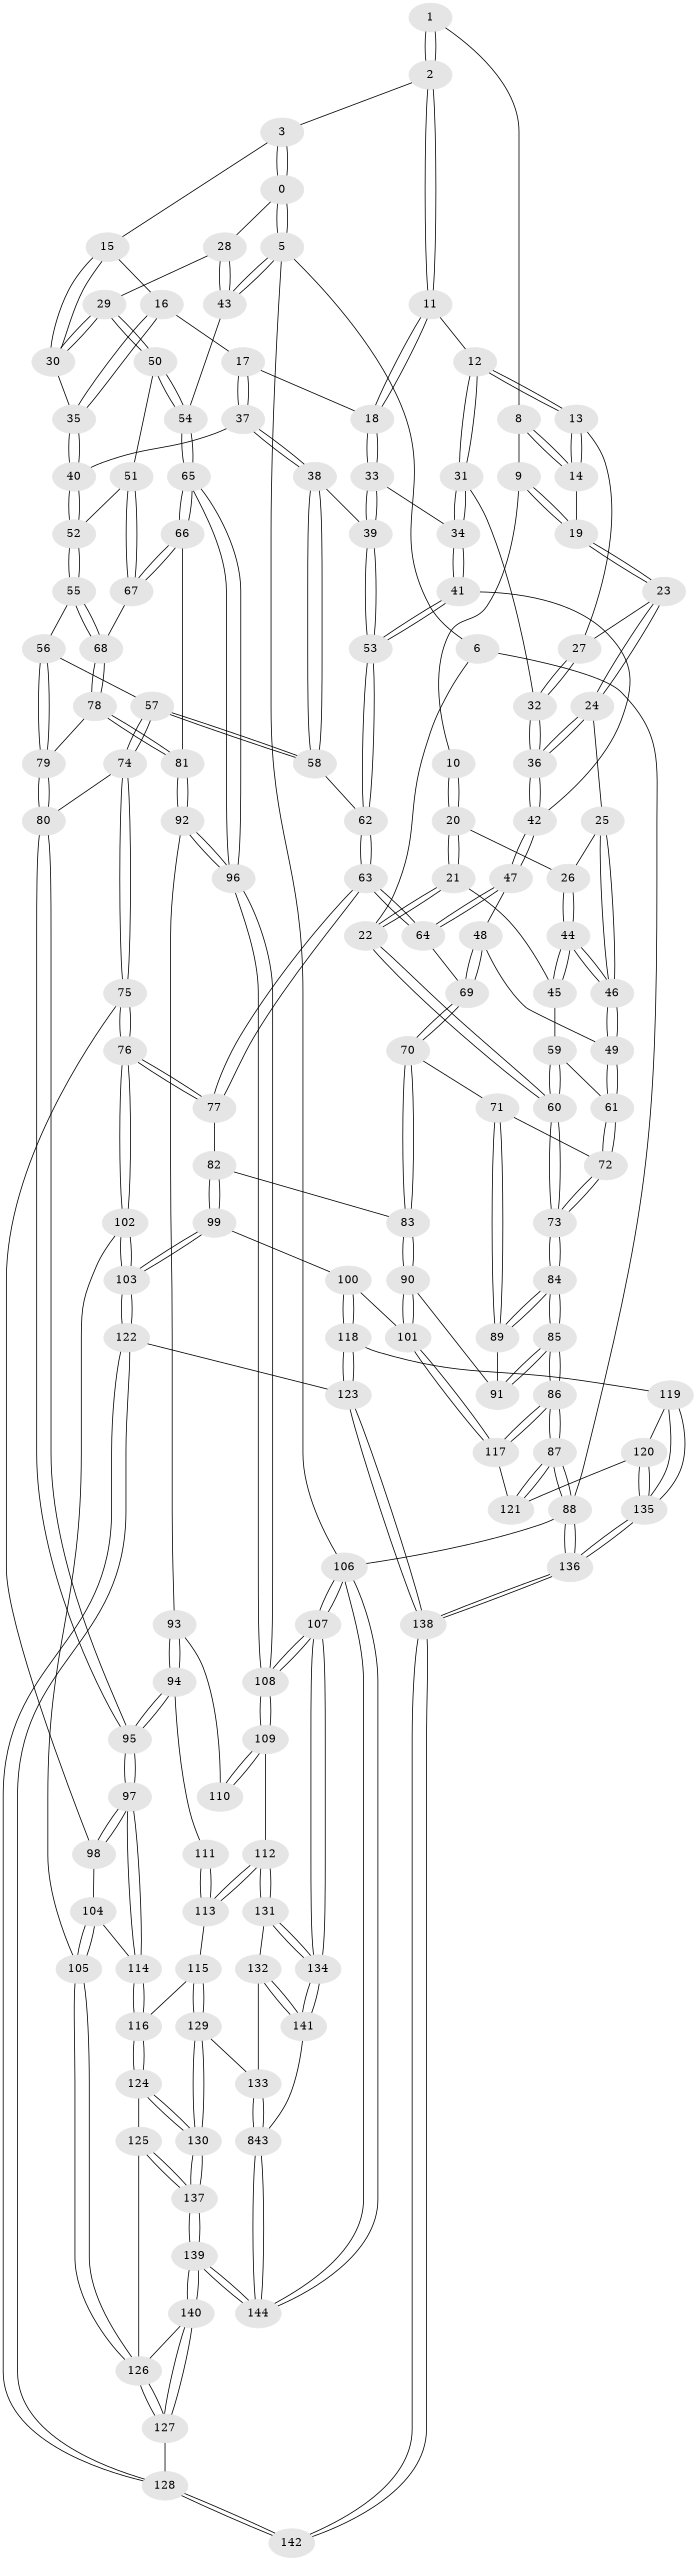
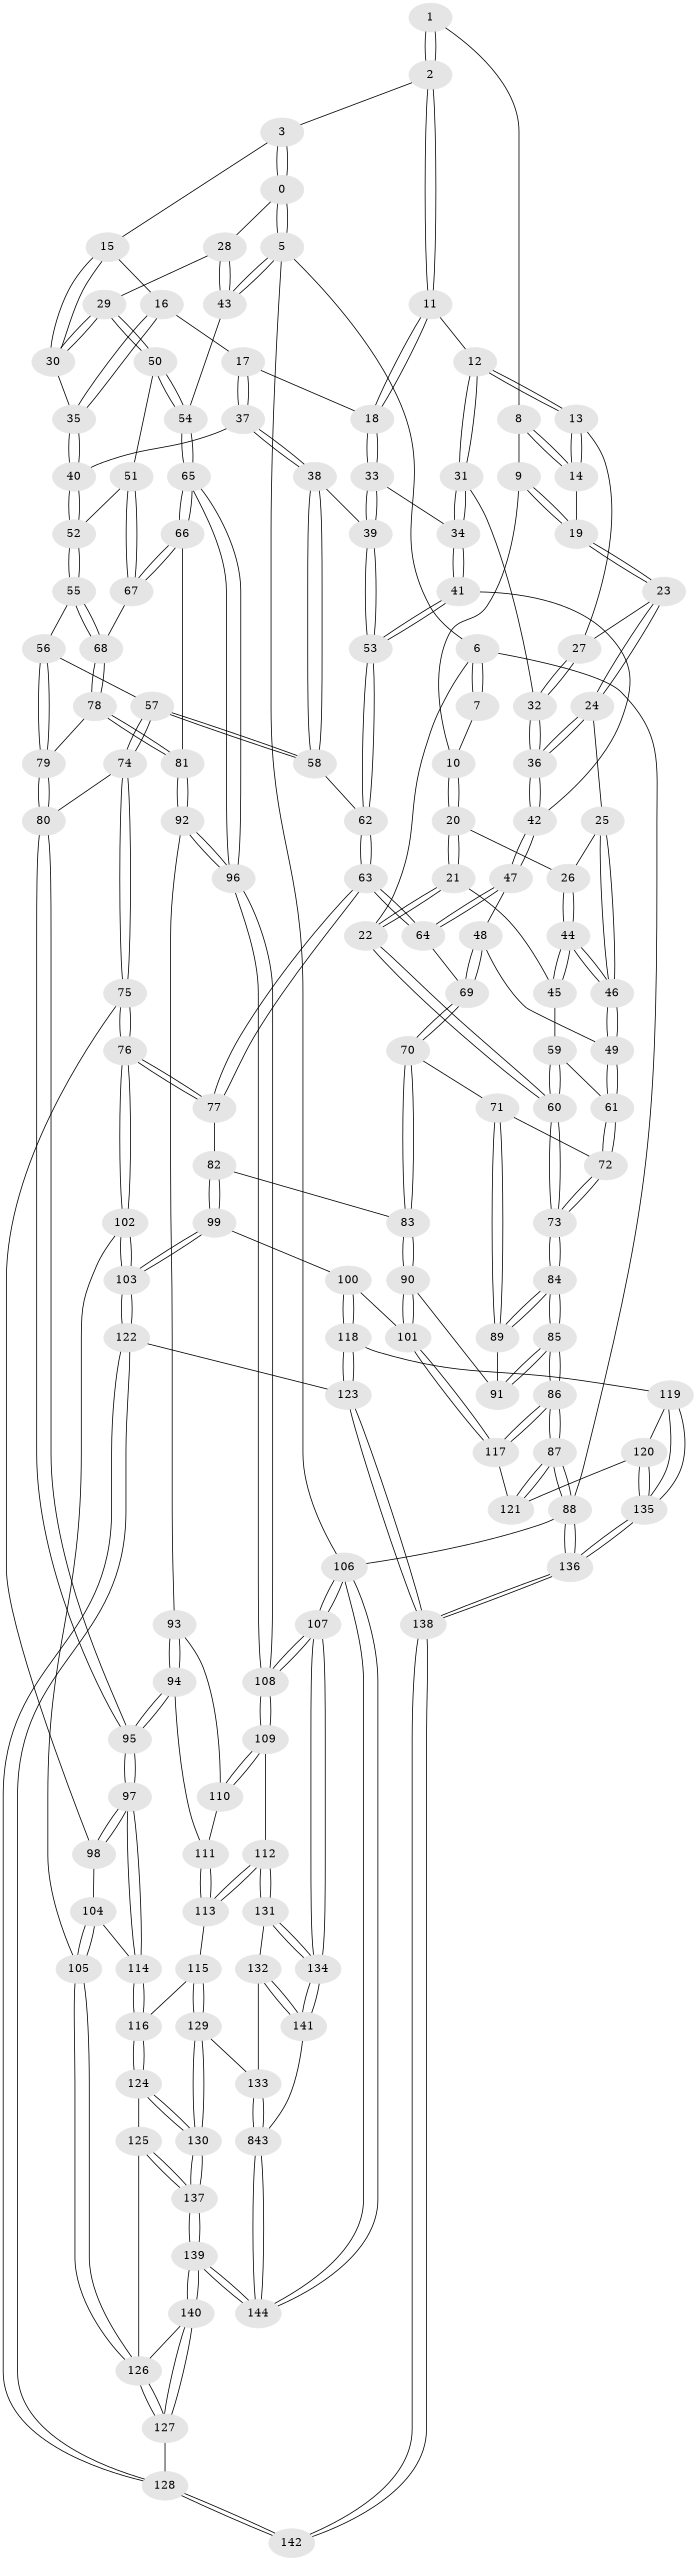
none -> (478, 706)
none -> (213, 1826)
